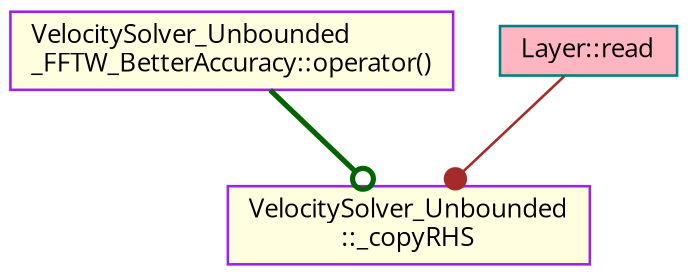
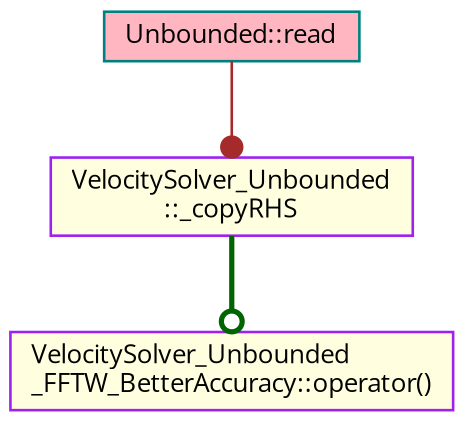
(589, 51) -> (232, 36)
(313, 131) -> (232, 273)
